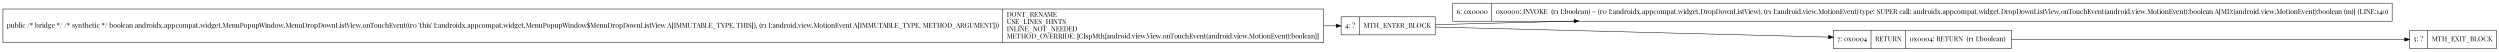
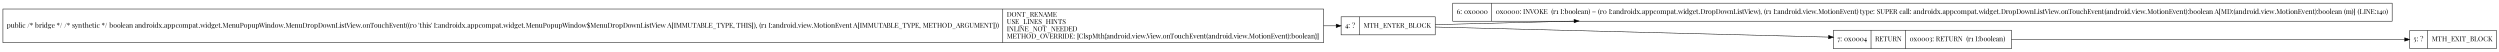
(1959, 39) -> (1958, 39)
